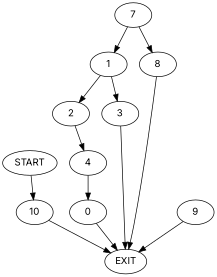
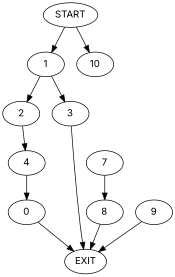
(123, 37) -> (60, 37)
(77, 235) -> none
